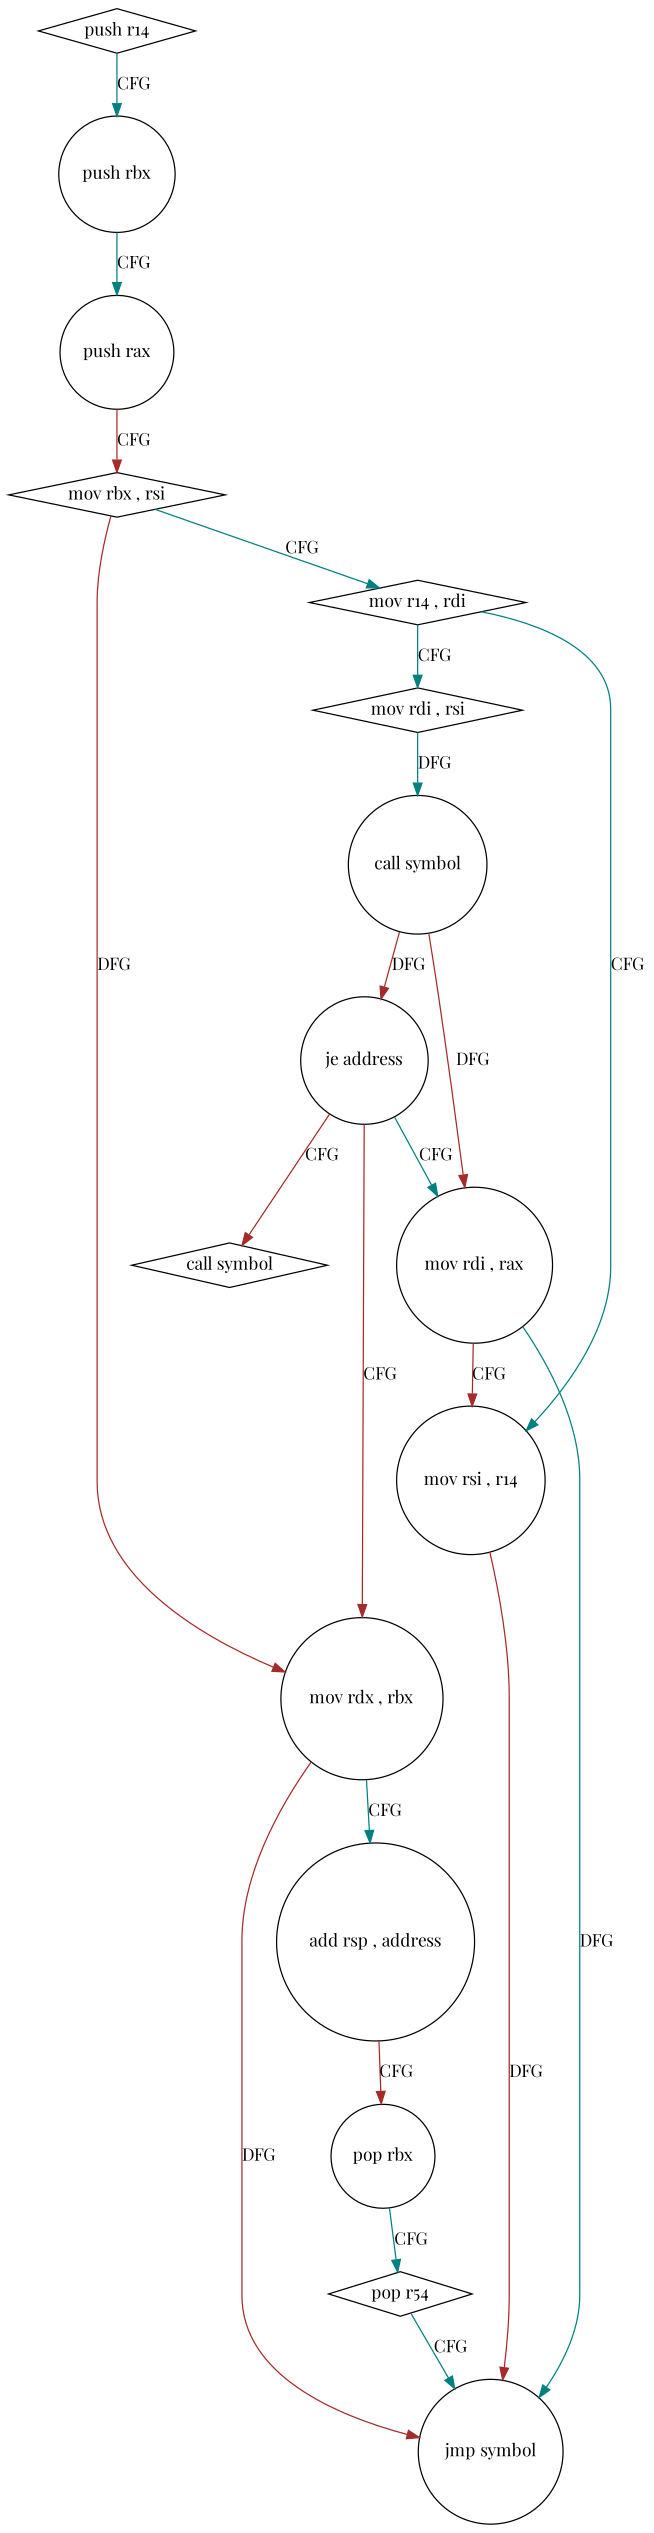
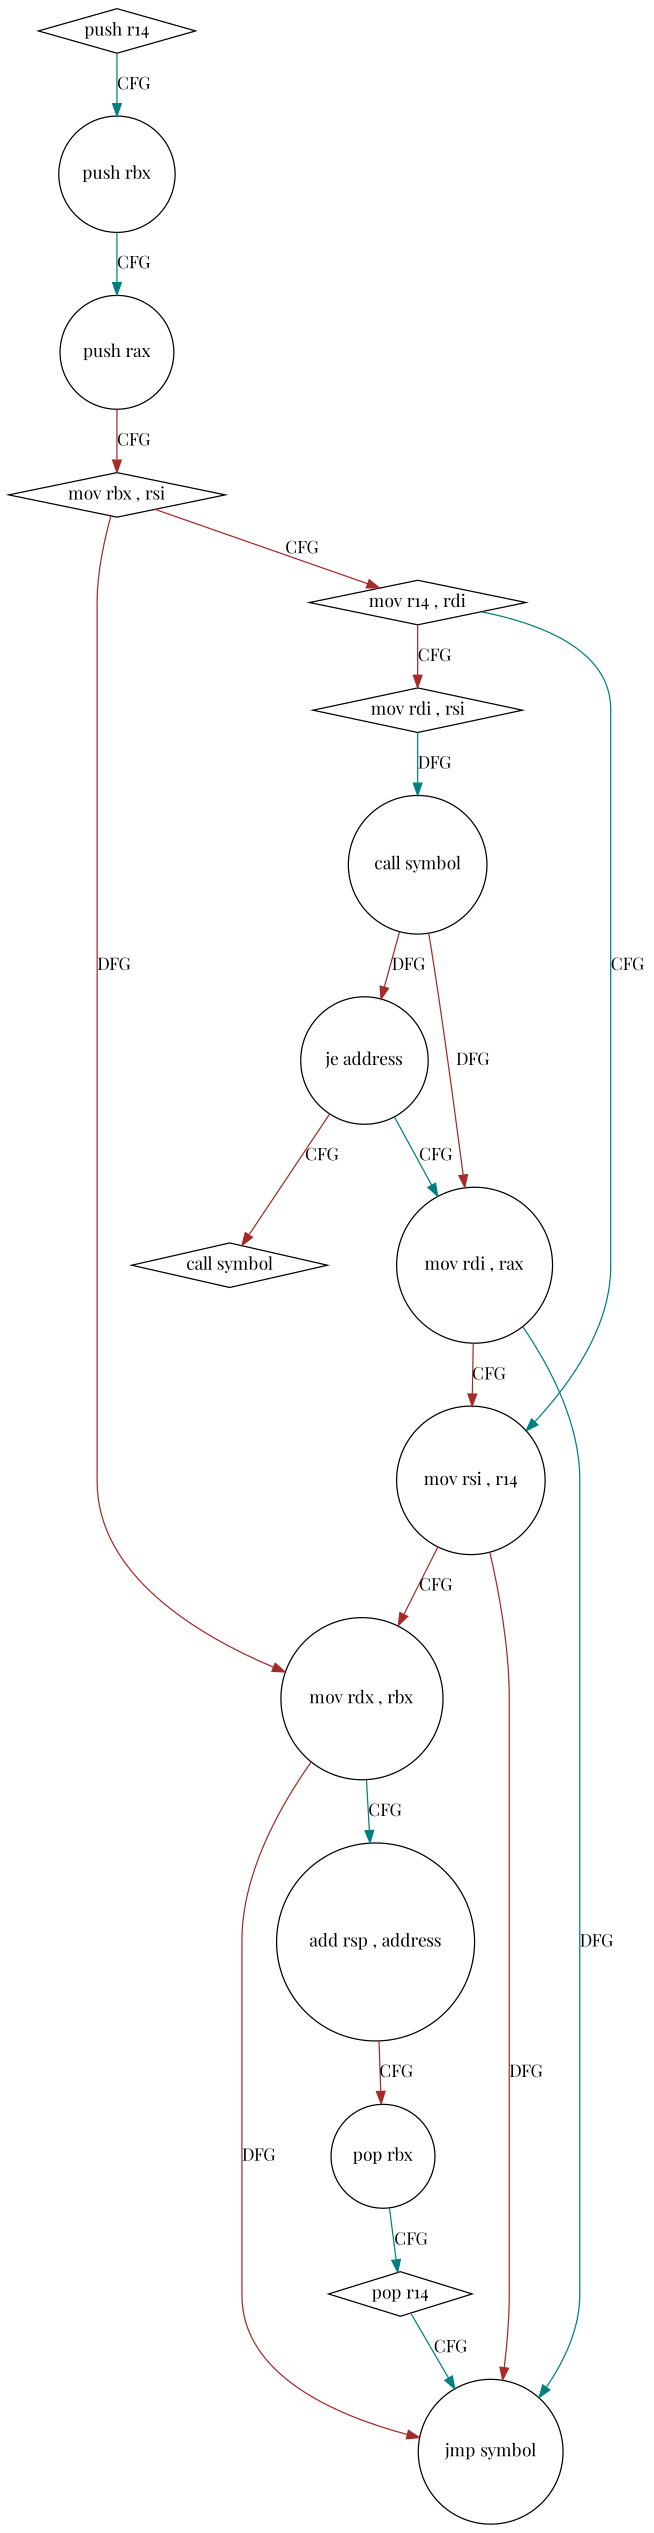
(261, 547) -> (261, 547)
(418, 650) -> (418, 650)
(363, 1364) -> (421, 1580)
(400, 2294) -> (400, 2294)
